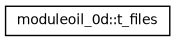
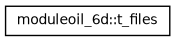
(88, 21) -> (88, 21)
